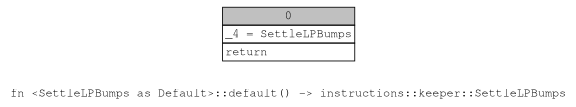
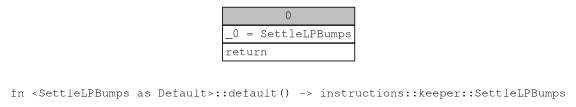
(289, 34) -> (289, 34)
